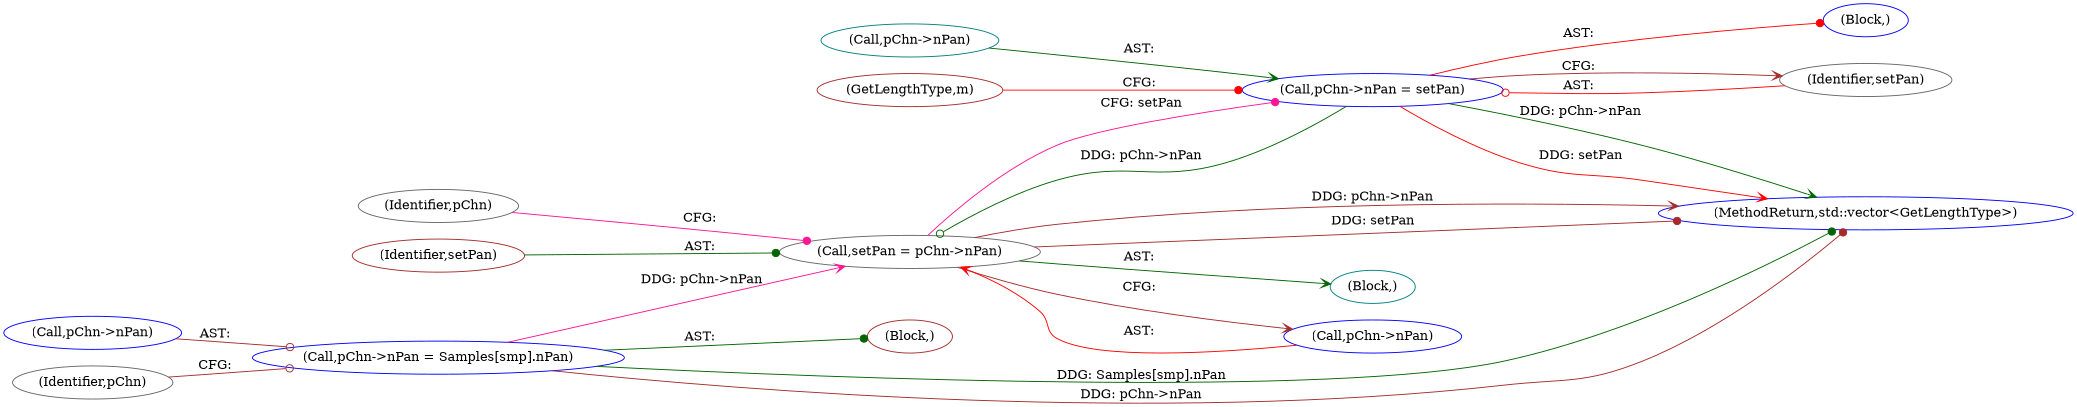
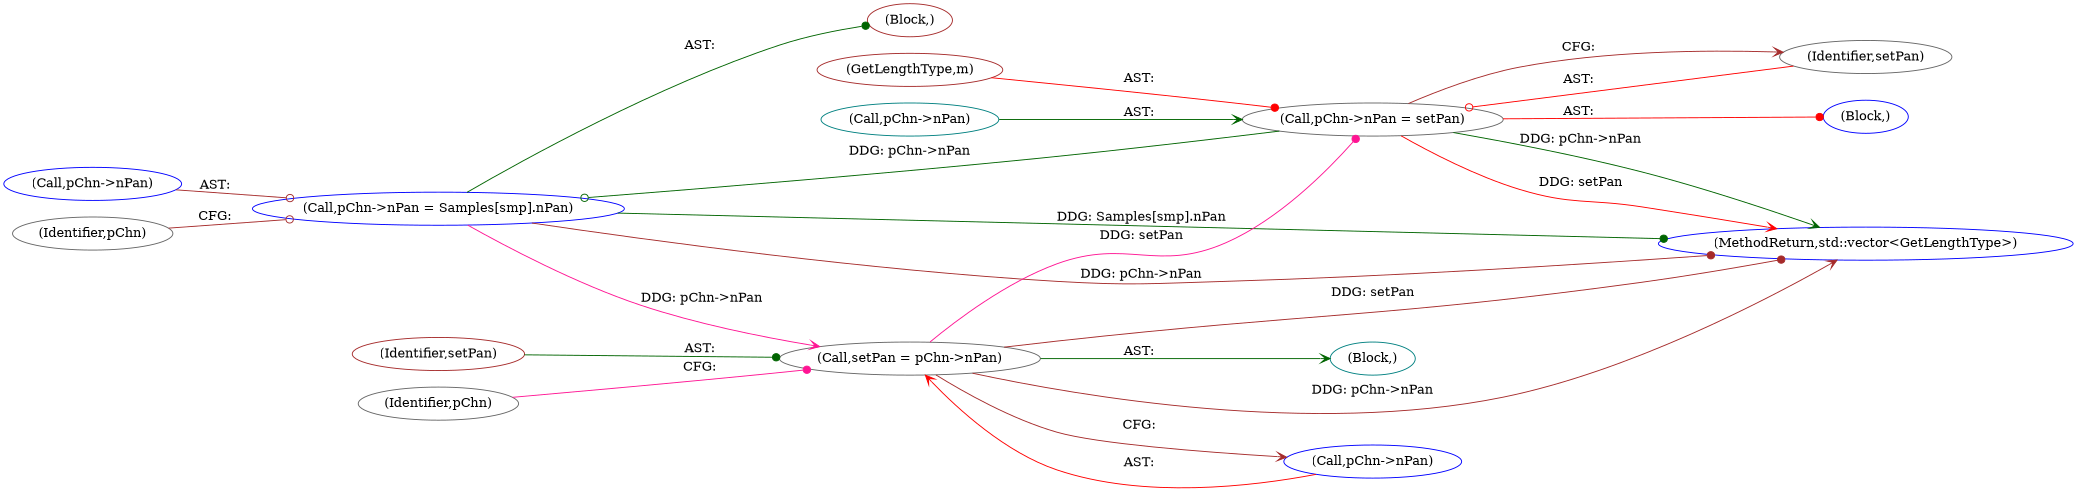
(1141, 83) -> (1141, 79)
(1373, 90) -> (1373, 120)
(1141, 103) -> (1141, 236)
(1146, 172) -> (934, 168)
